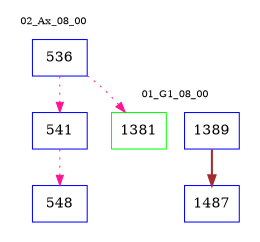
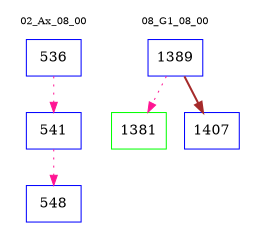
(110, 95) -> (159, 90)
(175, 95) -> (175, 22)
(212, 204) -> (212, 131)
